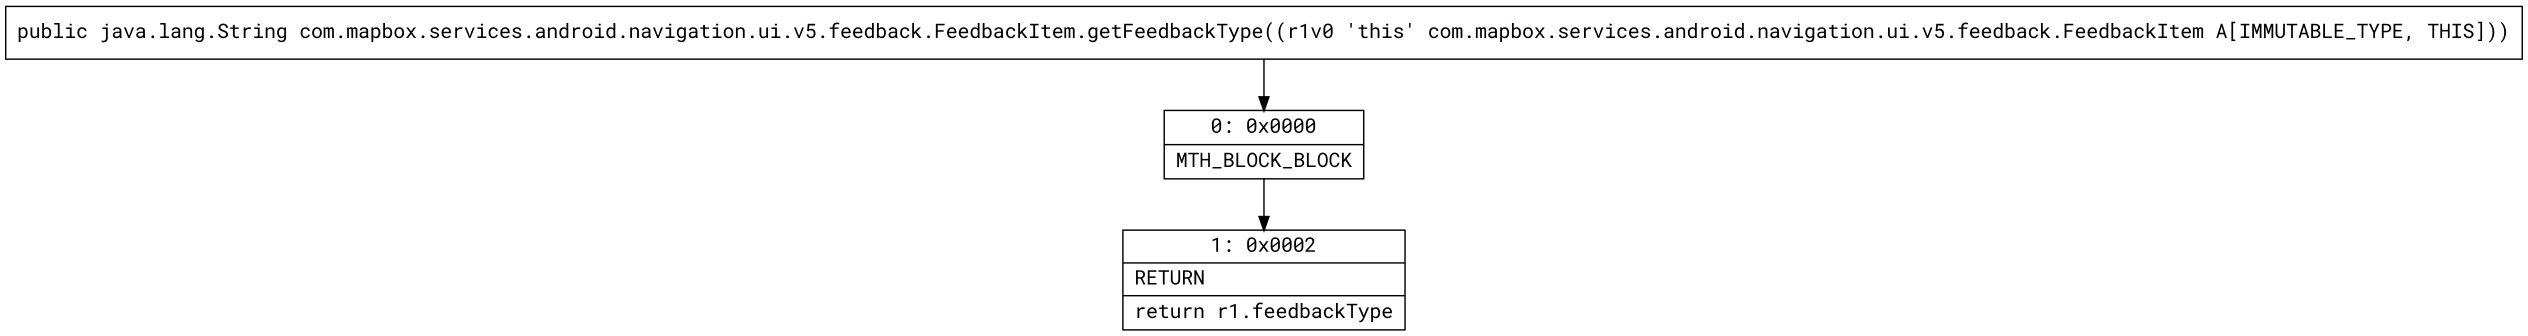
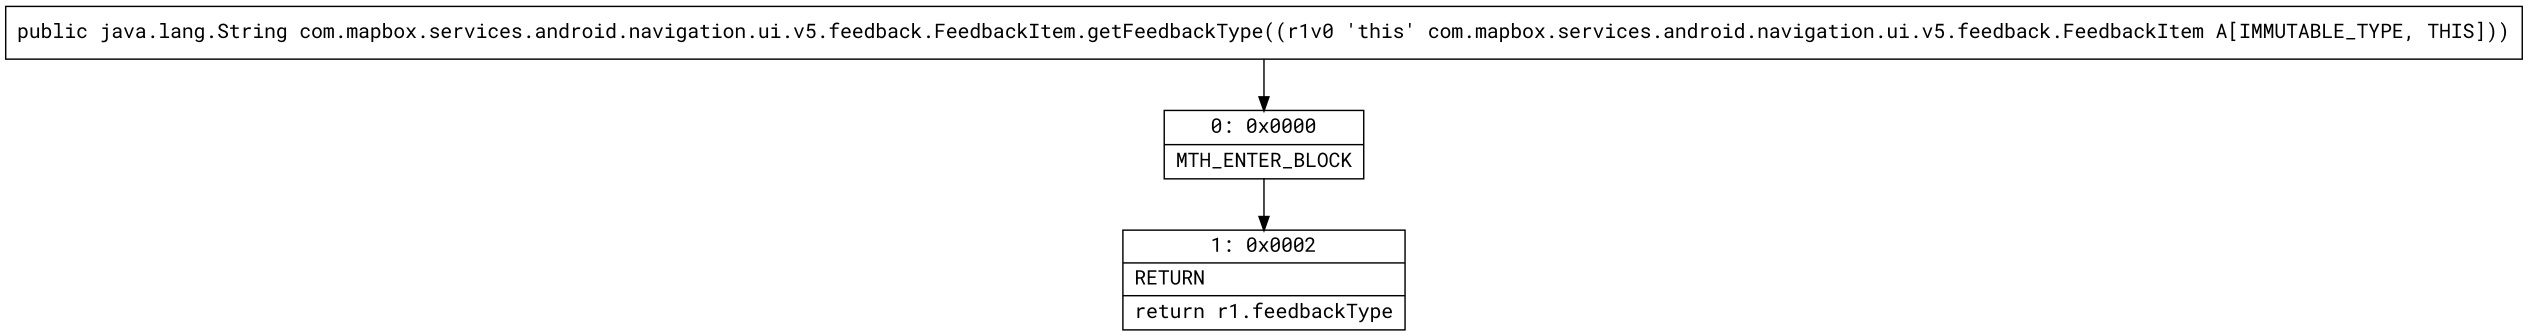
(1264, 161) -> (1264, 161)
